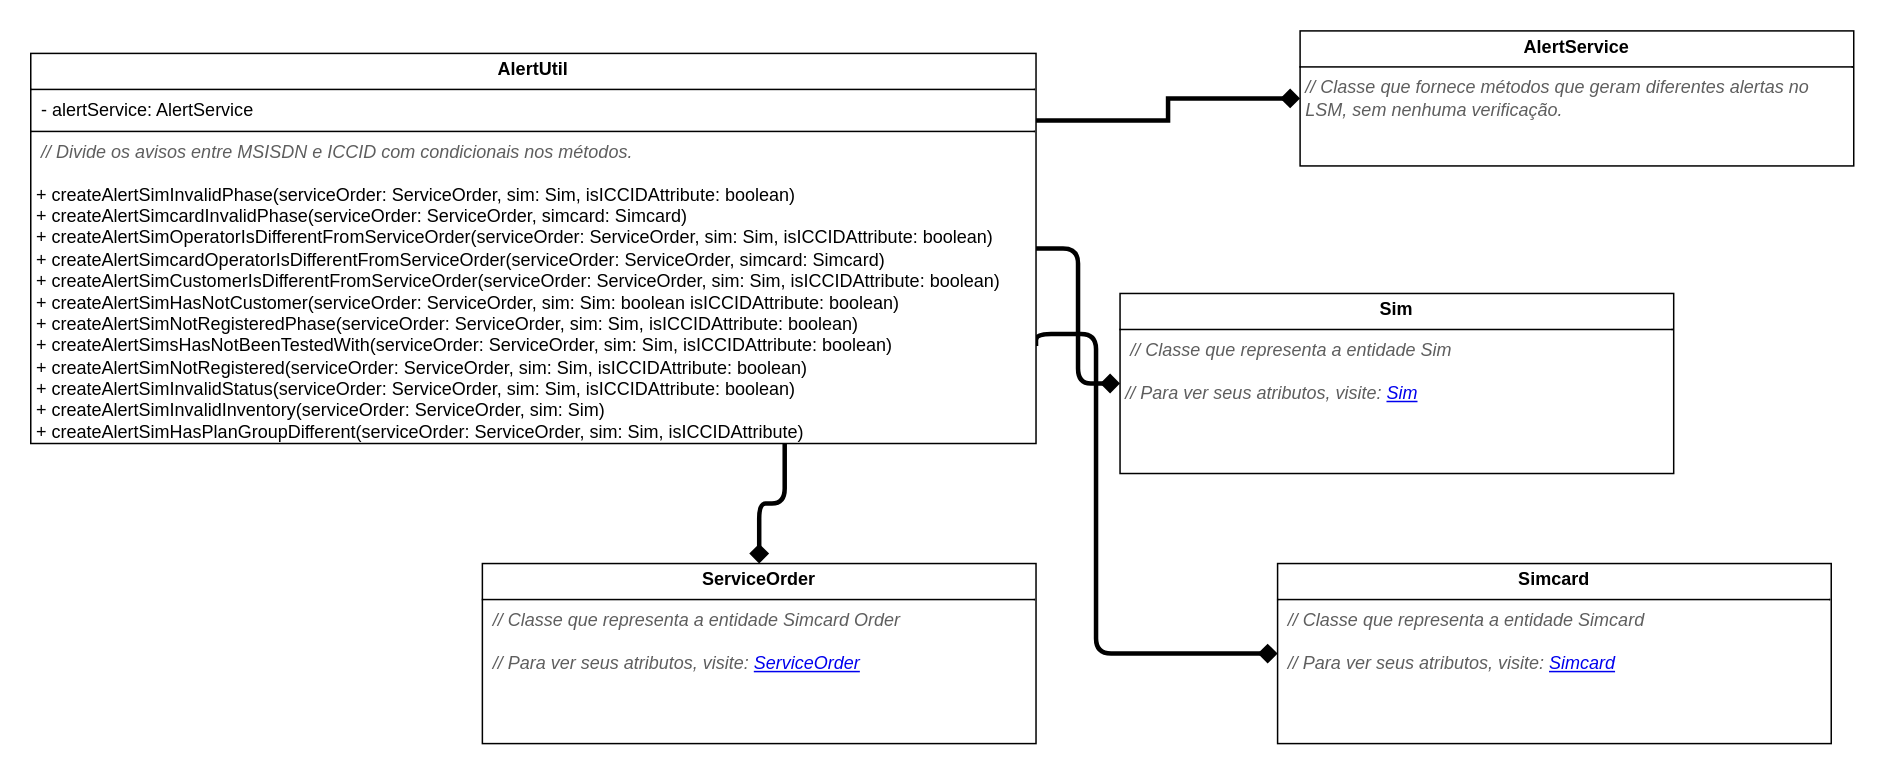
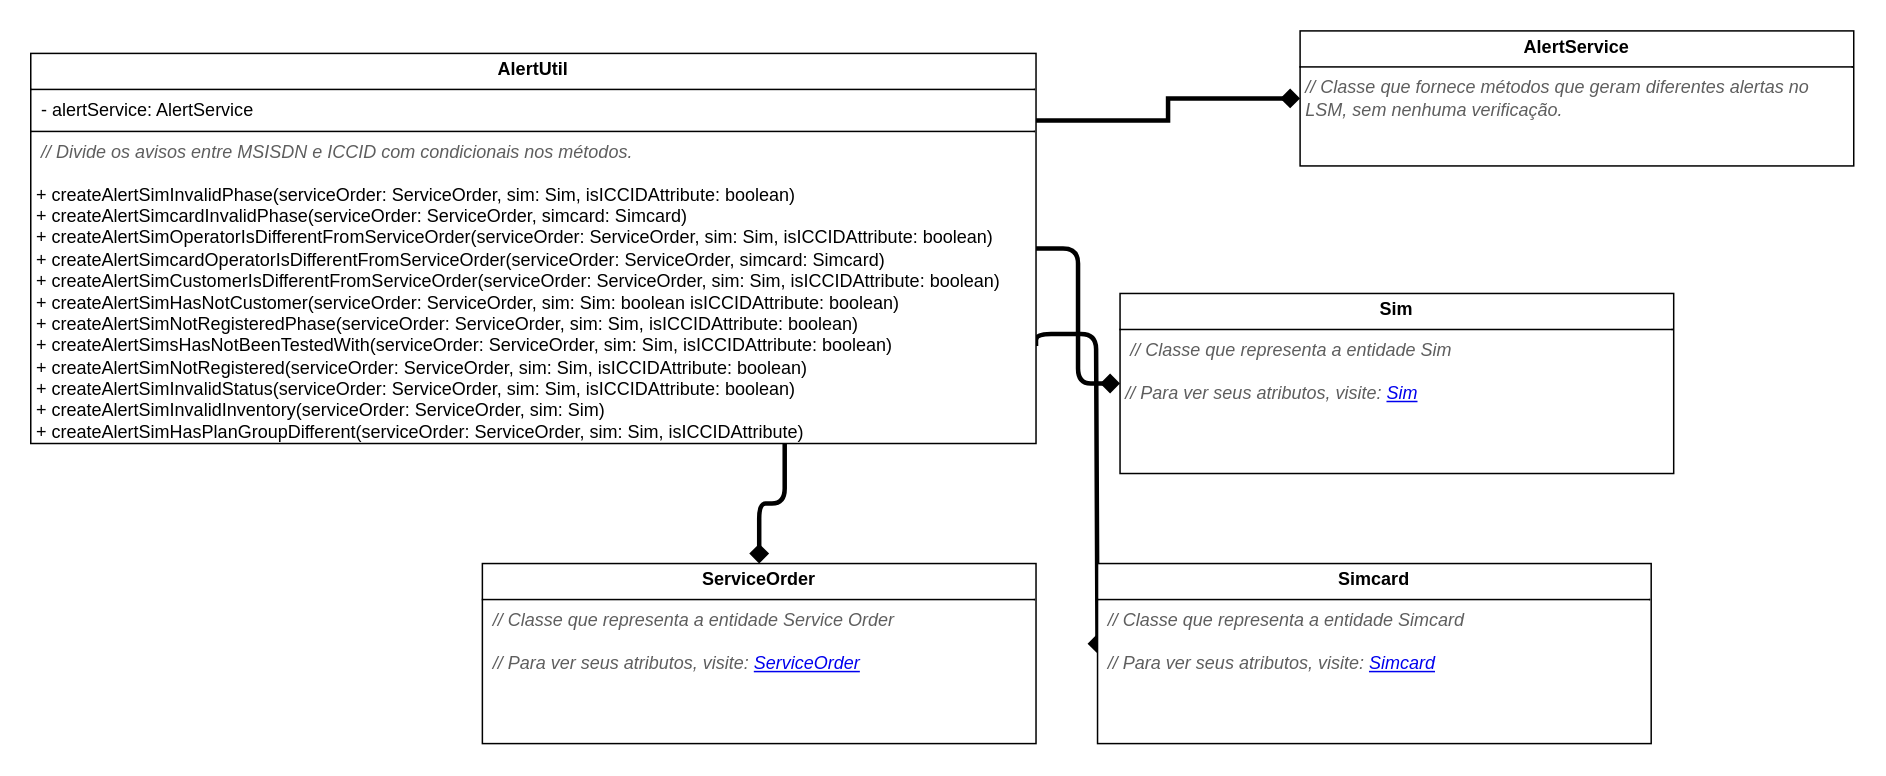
(706, 596) -> (706, 596)
(1554, 653) -> (1374, 653)
